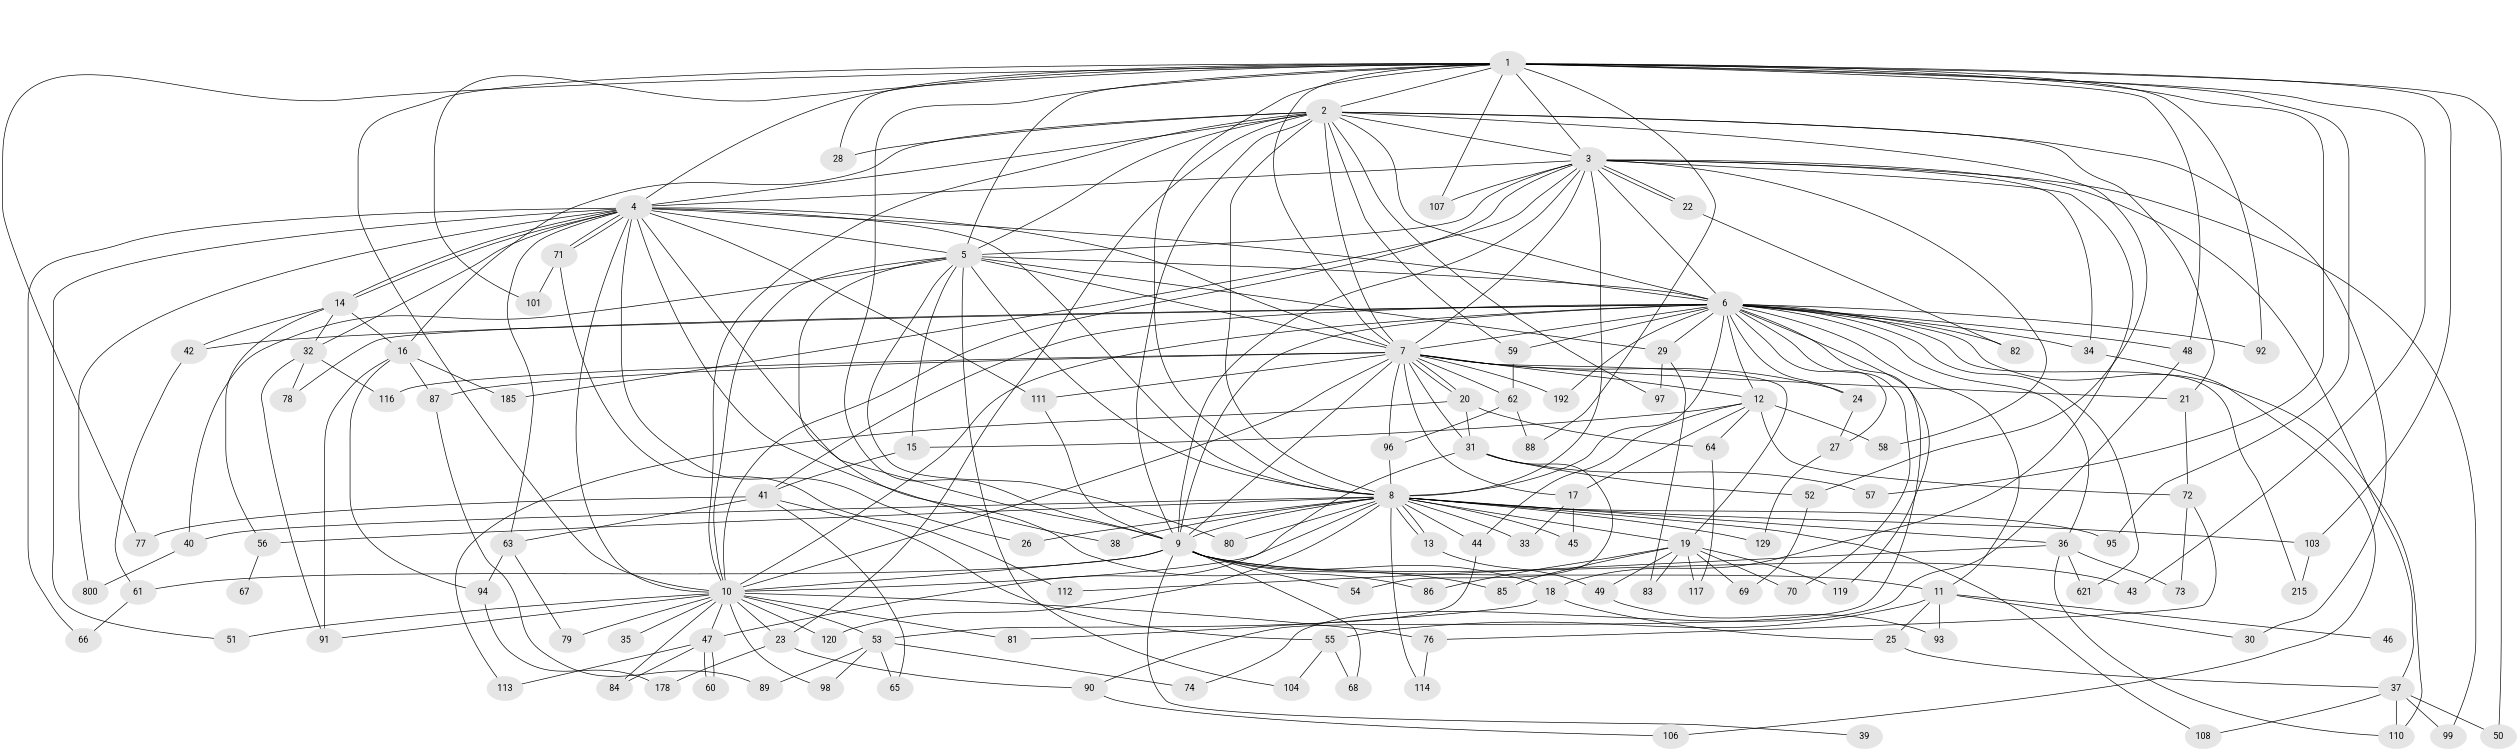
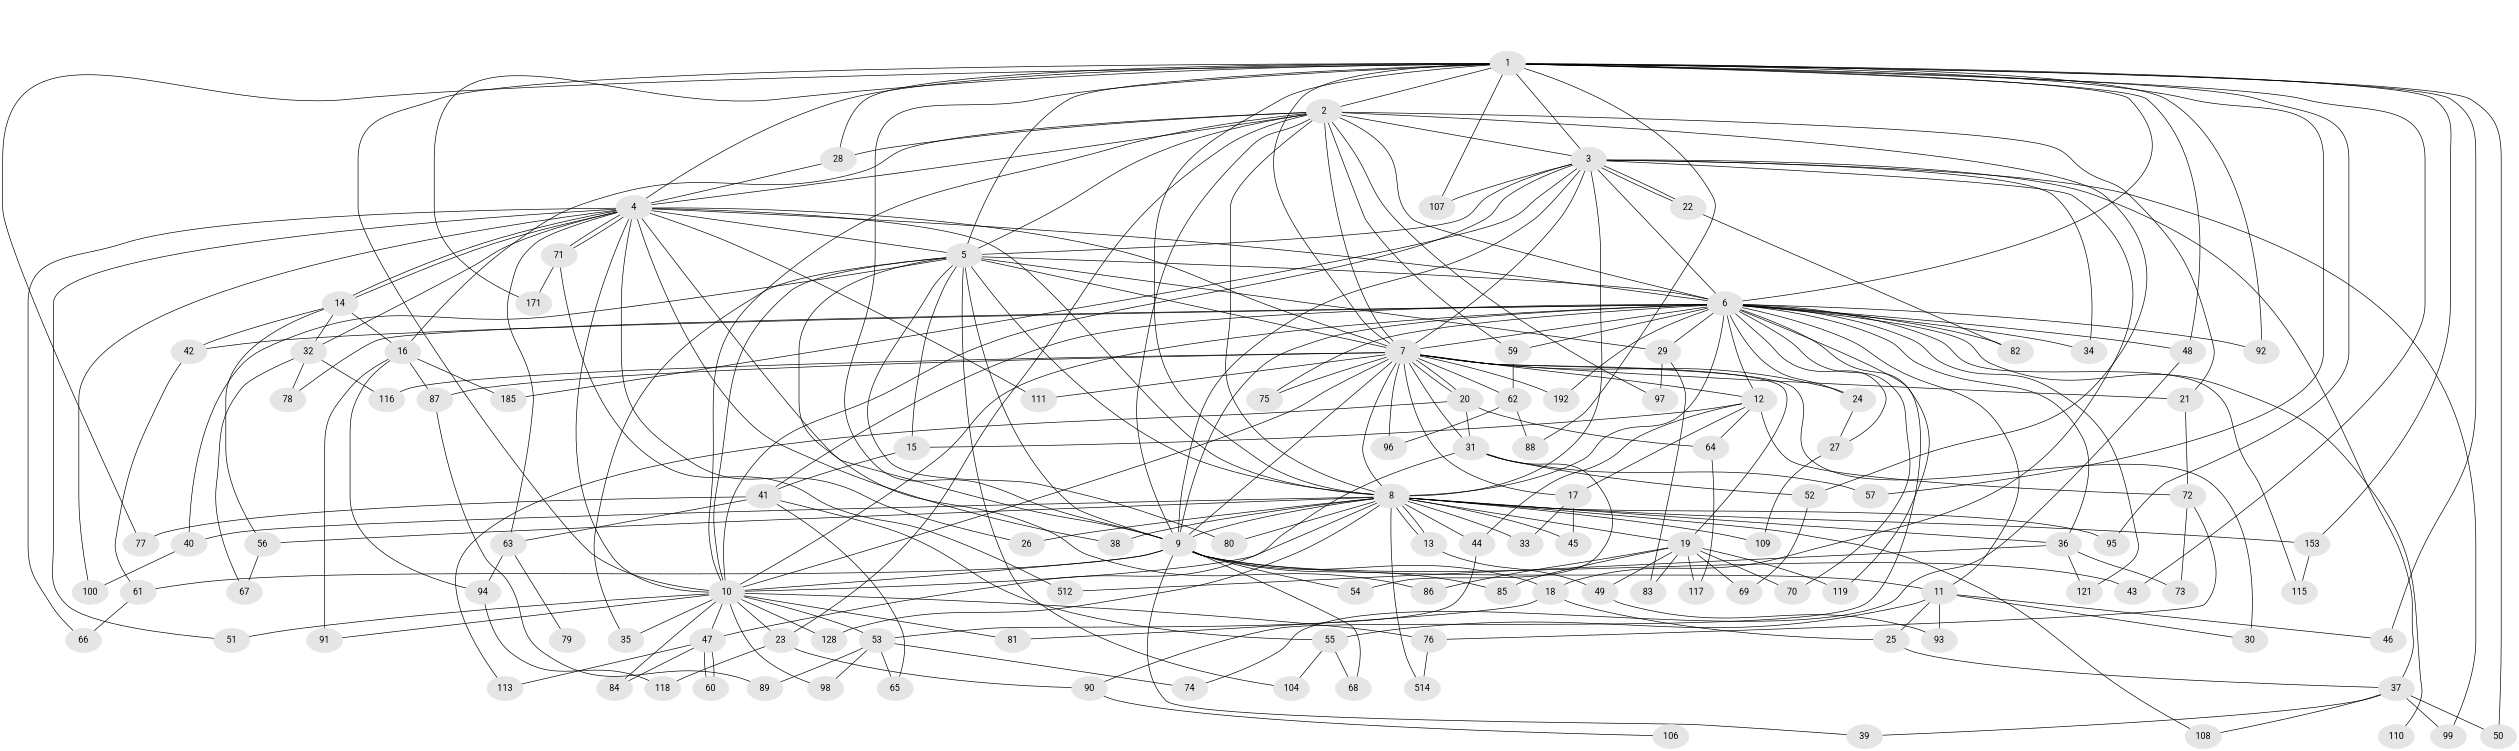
none -> (2133, 105)
none -> (2473, 127)
(2065, 146) -> (1801, 441)
(1111, 183) -> (753, 180)
(534, 304) -> (534, 304)
none -> (674, 357)
none -> (1265, 400)
(1883, 448) -> none
(1390, 470) -> (1368, 424)
(1075, 478) -> (1020, 440)
(279, 489) -> (219, 454)
(1763, 544) -> (1763, 544)
(2312, 544) -> (2312, 544)
(90, 592) -> (90, 592)
(1065, 592) -> (1065, 592)
(2084, 592) -> (2084, 592)
(2299, 592) -> (2299, 592)
(646, 615) -> none
(829, 640) -> (829, 640)
(2236, 663) -> none
(663, 688) -> (663, 688)
(1422, 688) -> (1422, 688)
(2181, 695) -> none
(2396, 713) -> (2133, 722)
